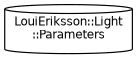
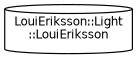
(69, 29) -> (69, 29)
